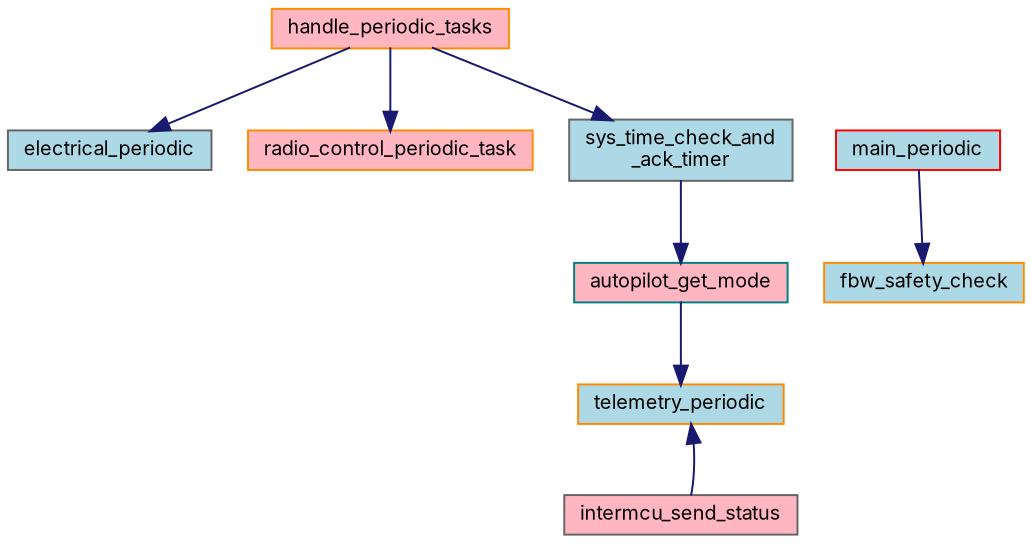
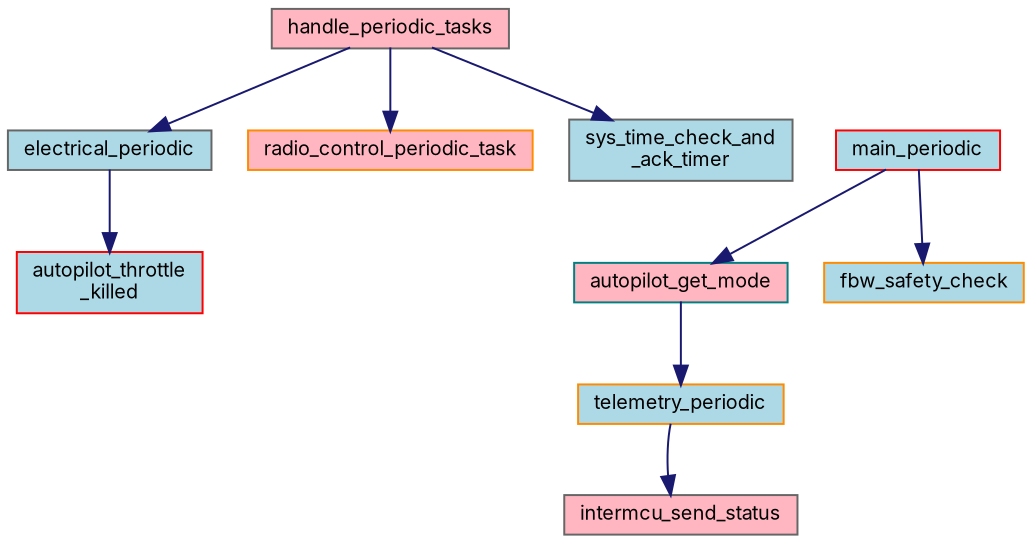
(390, 29) -> (390, 29)
(681, 212) -> (808, 212)
none -> (110, 283)
(694, 470) -> (668, 450)
